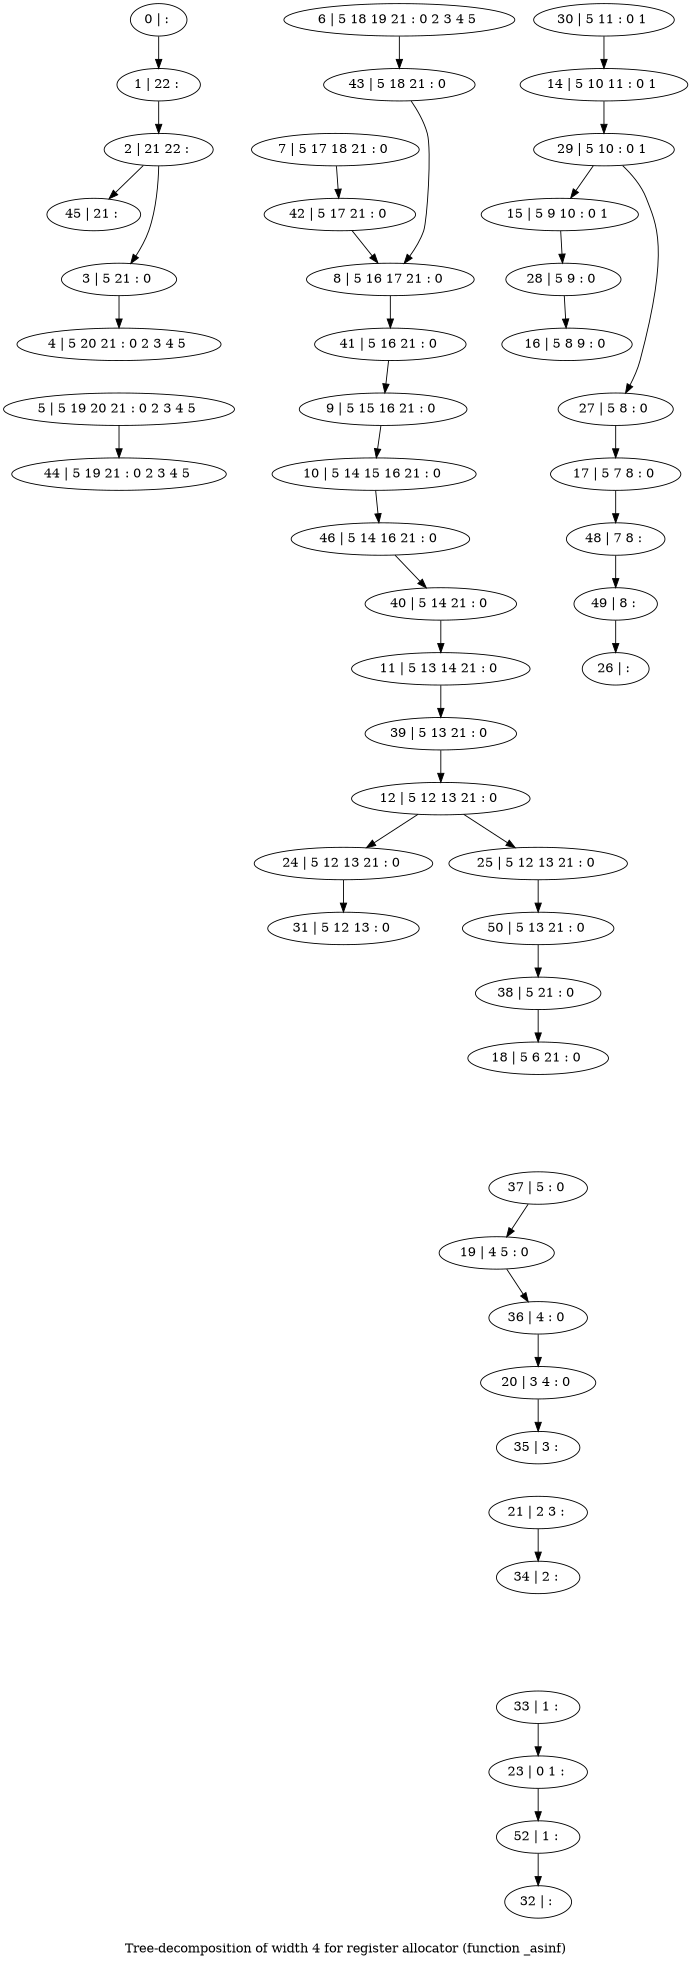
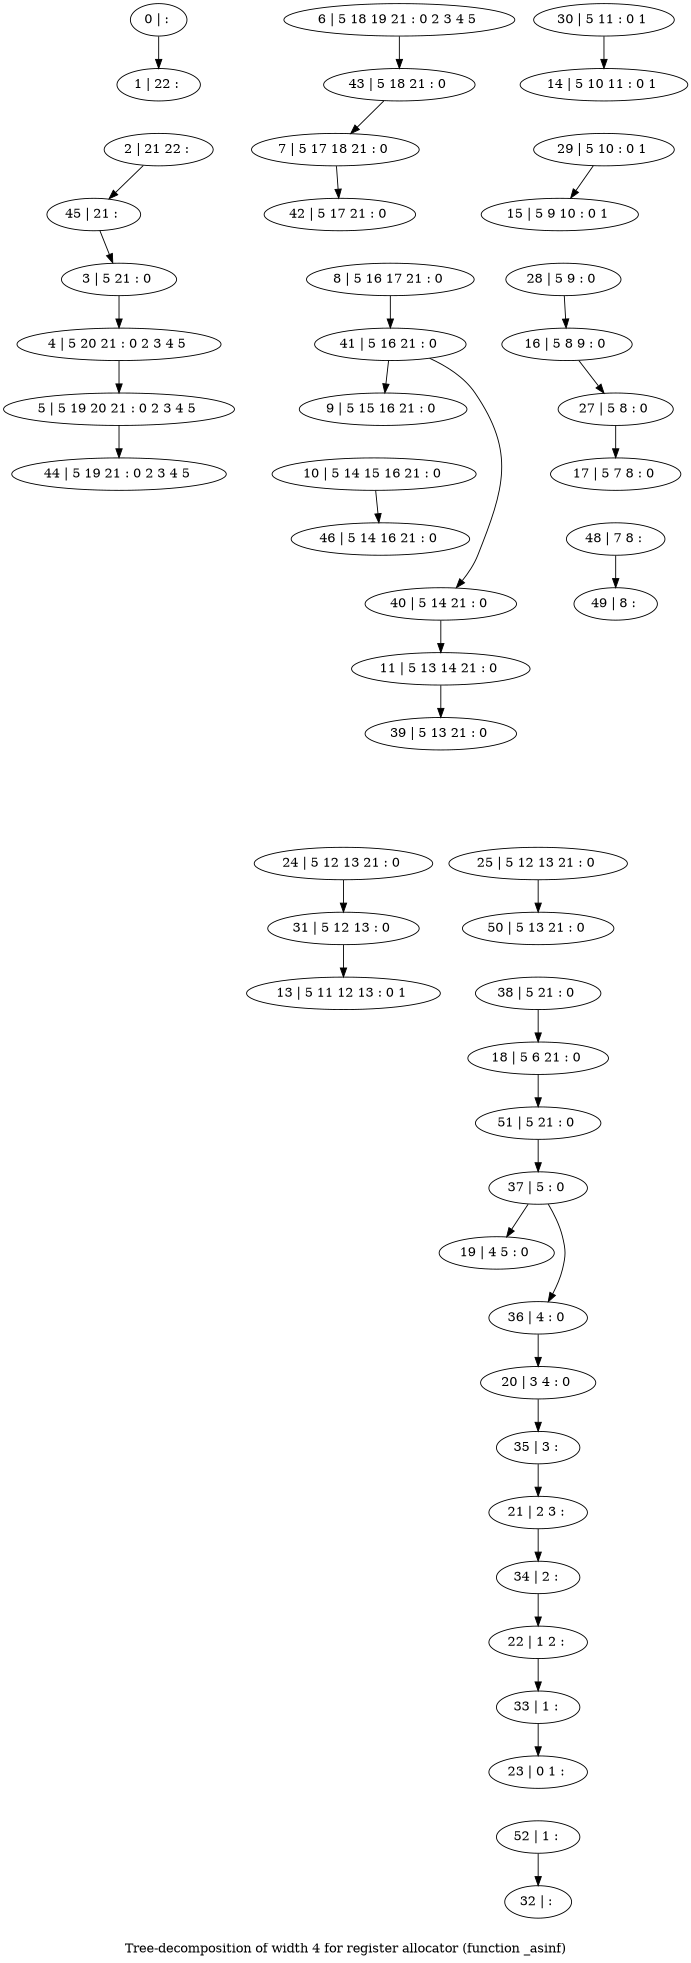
(159, 113) -> none
(604, 113) -> none
(429, 178) -> (371, 114)
(154, 213) -> (105, 243)
(362, 243) -> none
(561, 243) -> none
(657, 272) -> (589, 373)
none -> (119, 372)
(379, 437) -> none
(616, 502) -> none
(408, 568) -> (501, 459)
(616, 669) -> none
(441, 799) -> none
(538, 956) -> none
none -> (343, 993)
none -> (538, 1123)
(515, 1282) -> (565, 1248)
none -> (538, 1476)
none -> (538, 1642)
(538, 1800) -> none
